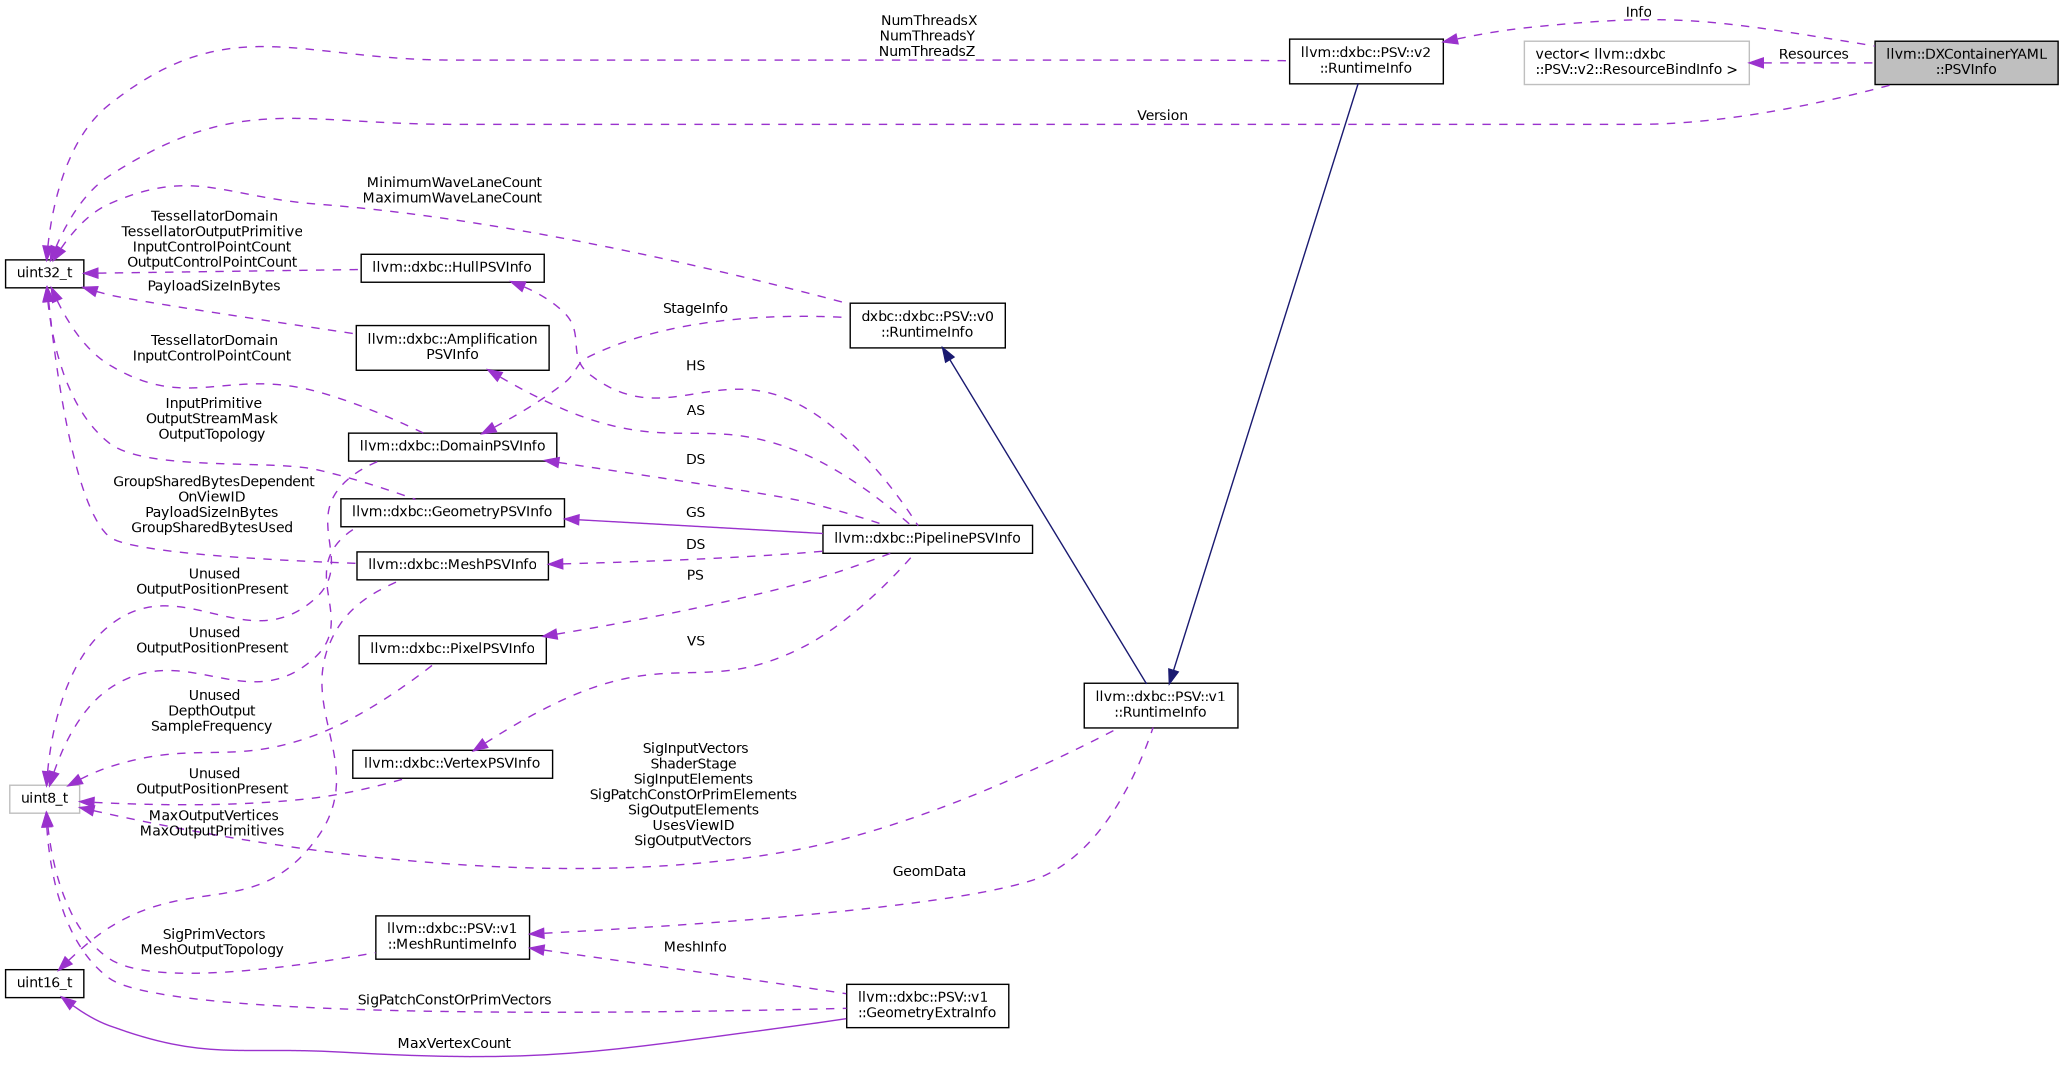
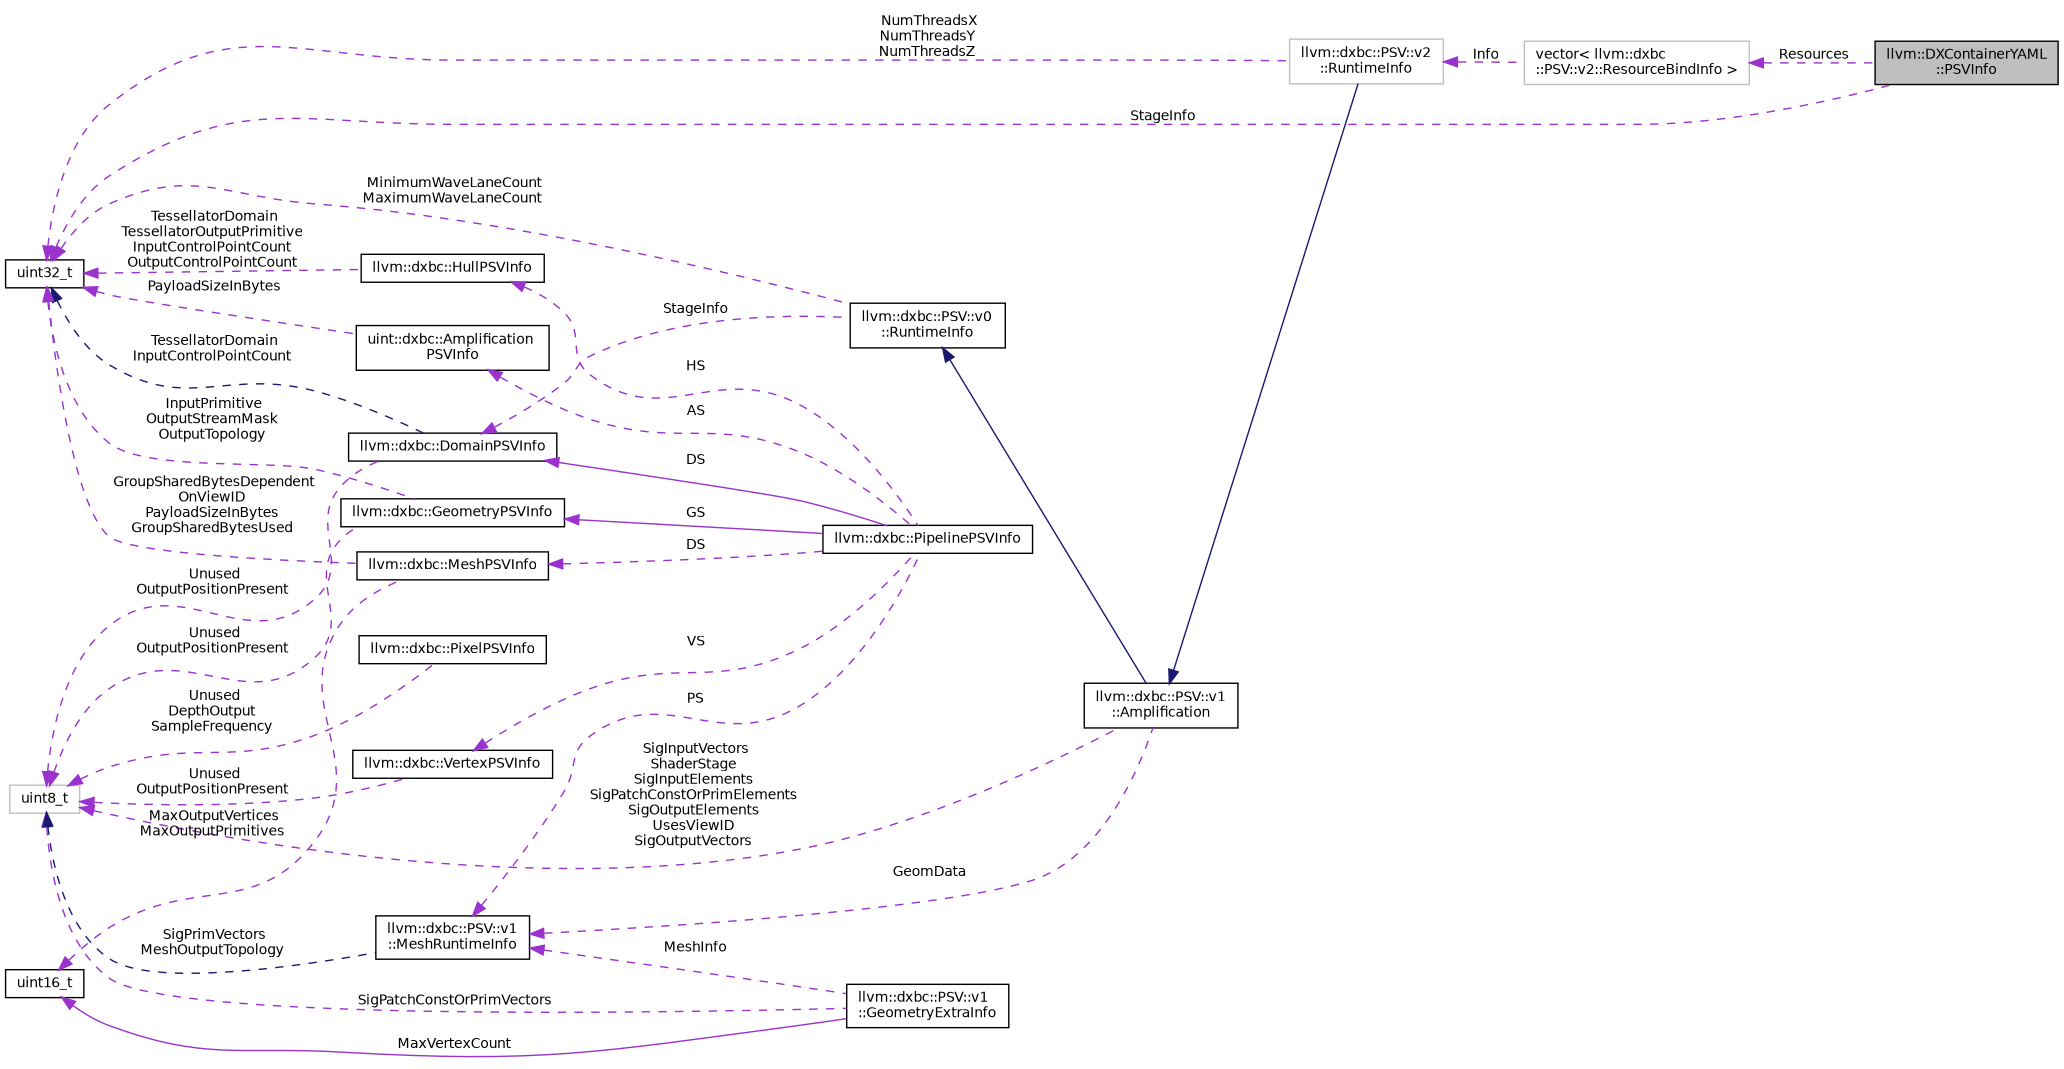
(1666, 20) -> (1491, 62)
(1366, 61) -> (1366, 61)
(1161, 117) -> (1161, 117)
(928, 326) -> (928, 326)
(453, 348) -> (453, 348)
(228, 385) -> (228, 385)
(724, 488) -> (724, 488)
(727, 601) -> (691, 718)
(1161, 706) -> (1161, 706)
(167, 972) -> (167, 972)
